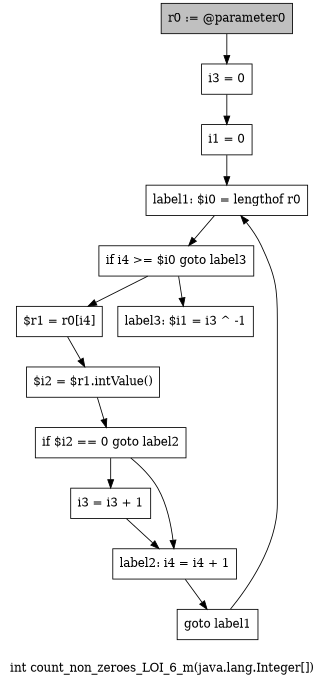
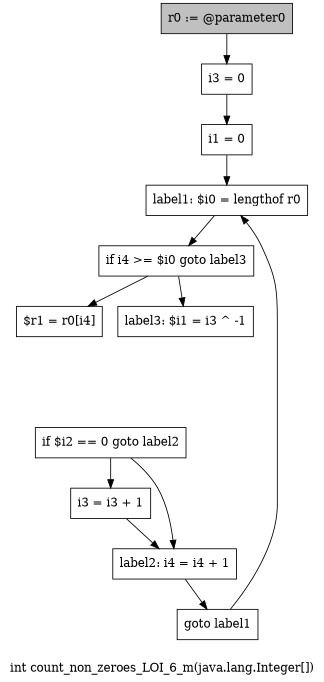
(93, 382) -> none
